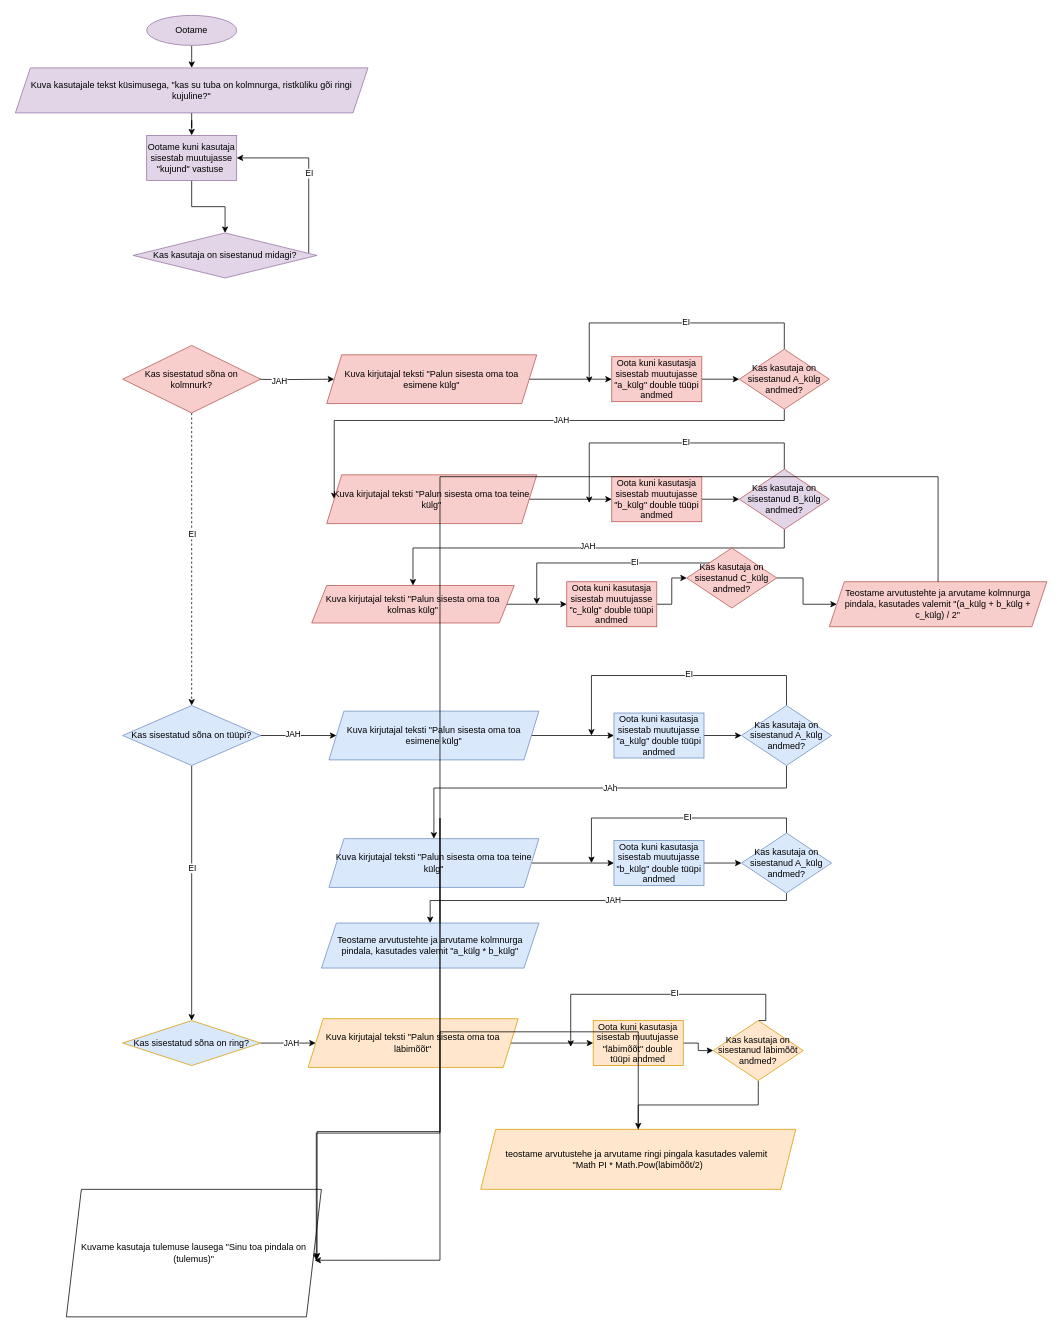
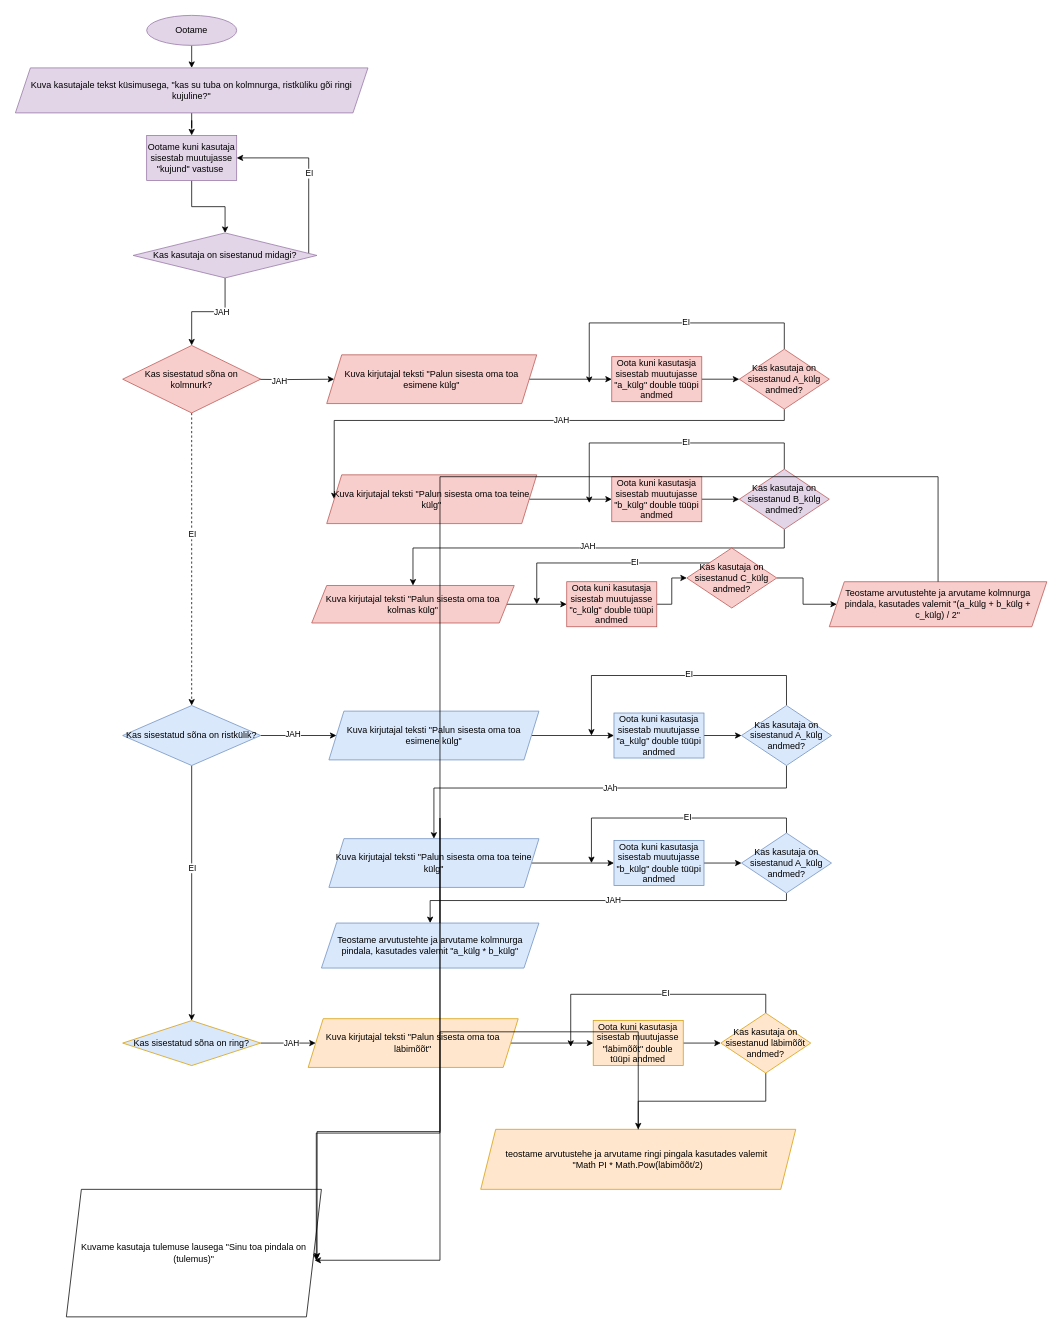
none -> (197, 312)
(192, 735) -> (192, 735)
(758, 1050) -> (766, 1043)
